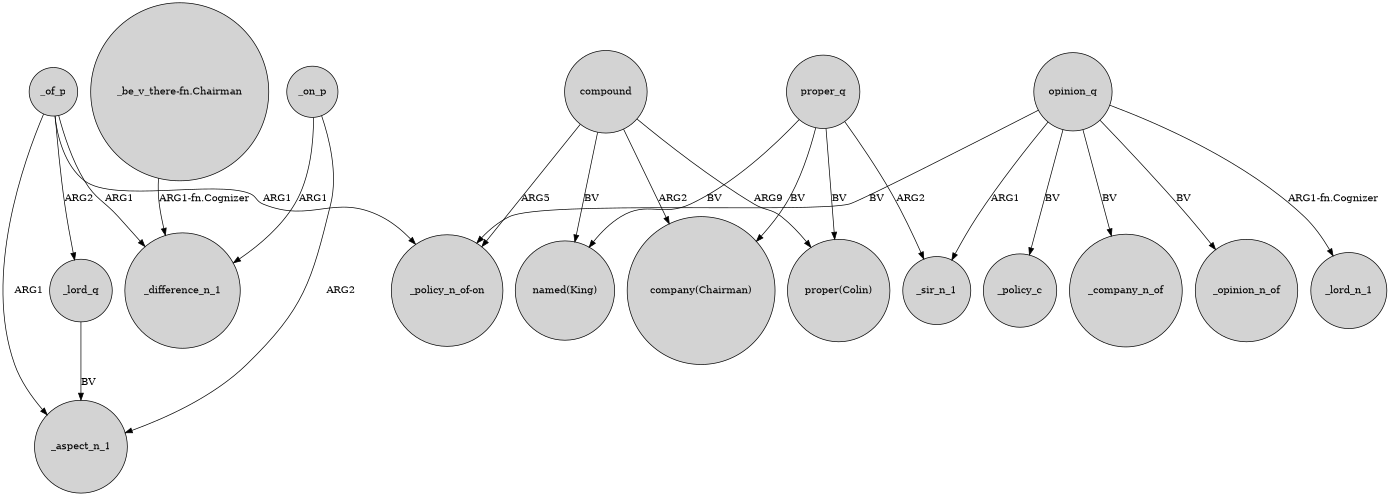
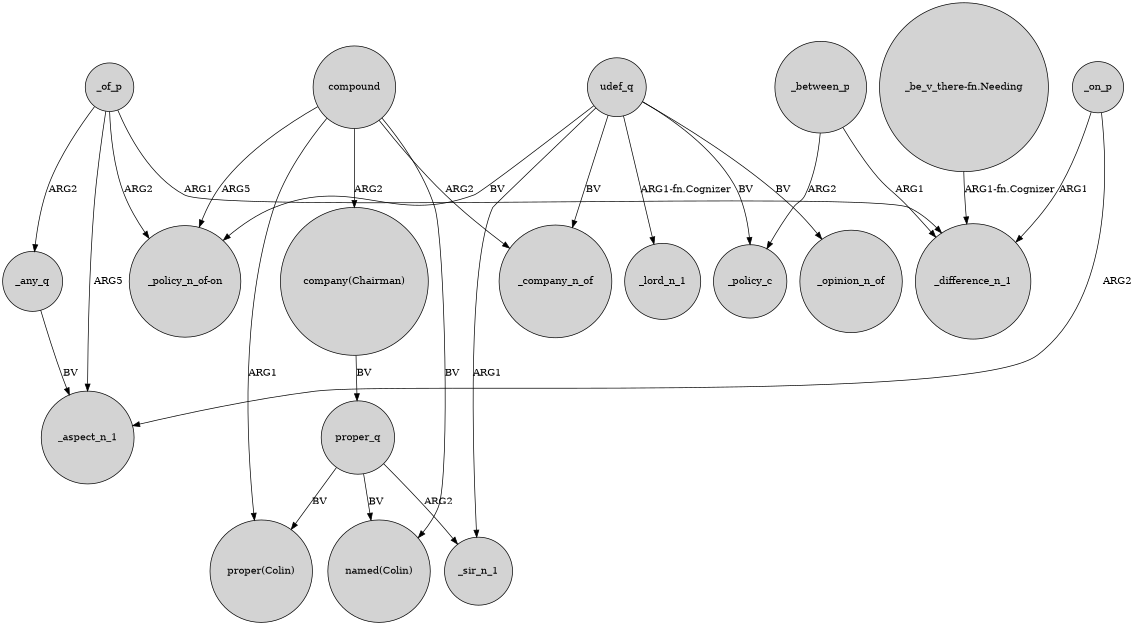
none -> (821, 87)
(180, 92) -> (964, 87)
(1073, 92) -> (617, 87)
(796, 186) -> (356, 374)
none -> (437, 187)
(277, 199) -> (139, 190)
(768, 199) -> (263, 373)
(29, 291) -> (108, 281)
(81, 291) -> (33, 281)
(565, 291) -> (379, 571)
